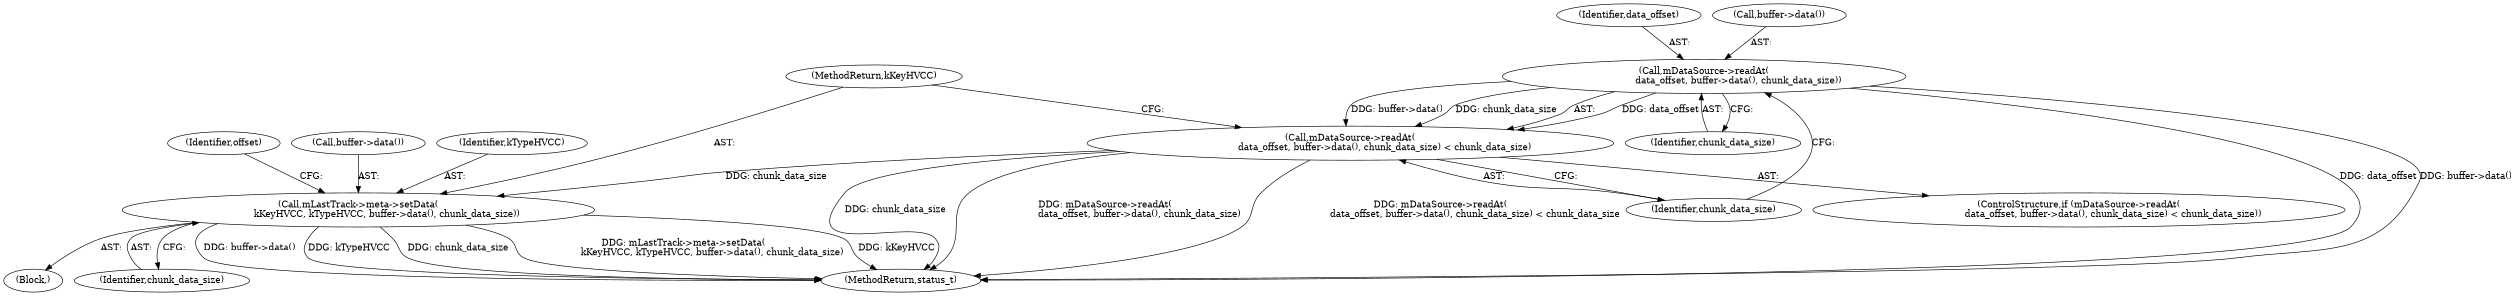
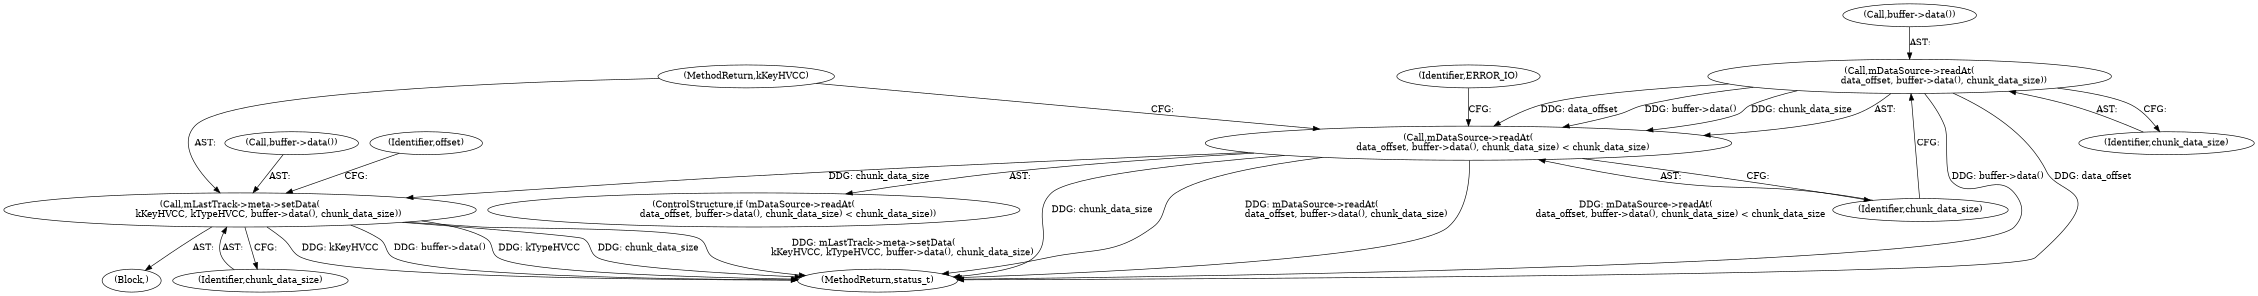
(1629, 15) -> none
none -> (1468, 76)
(512, 143) -> none
